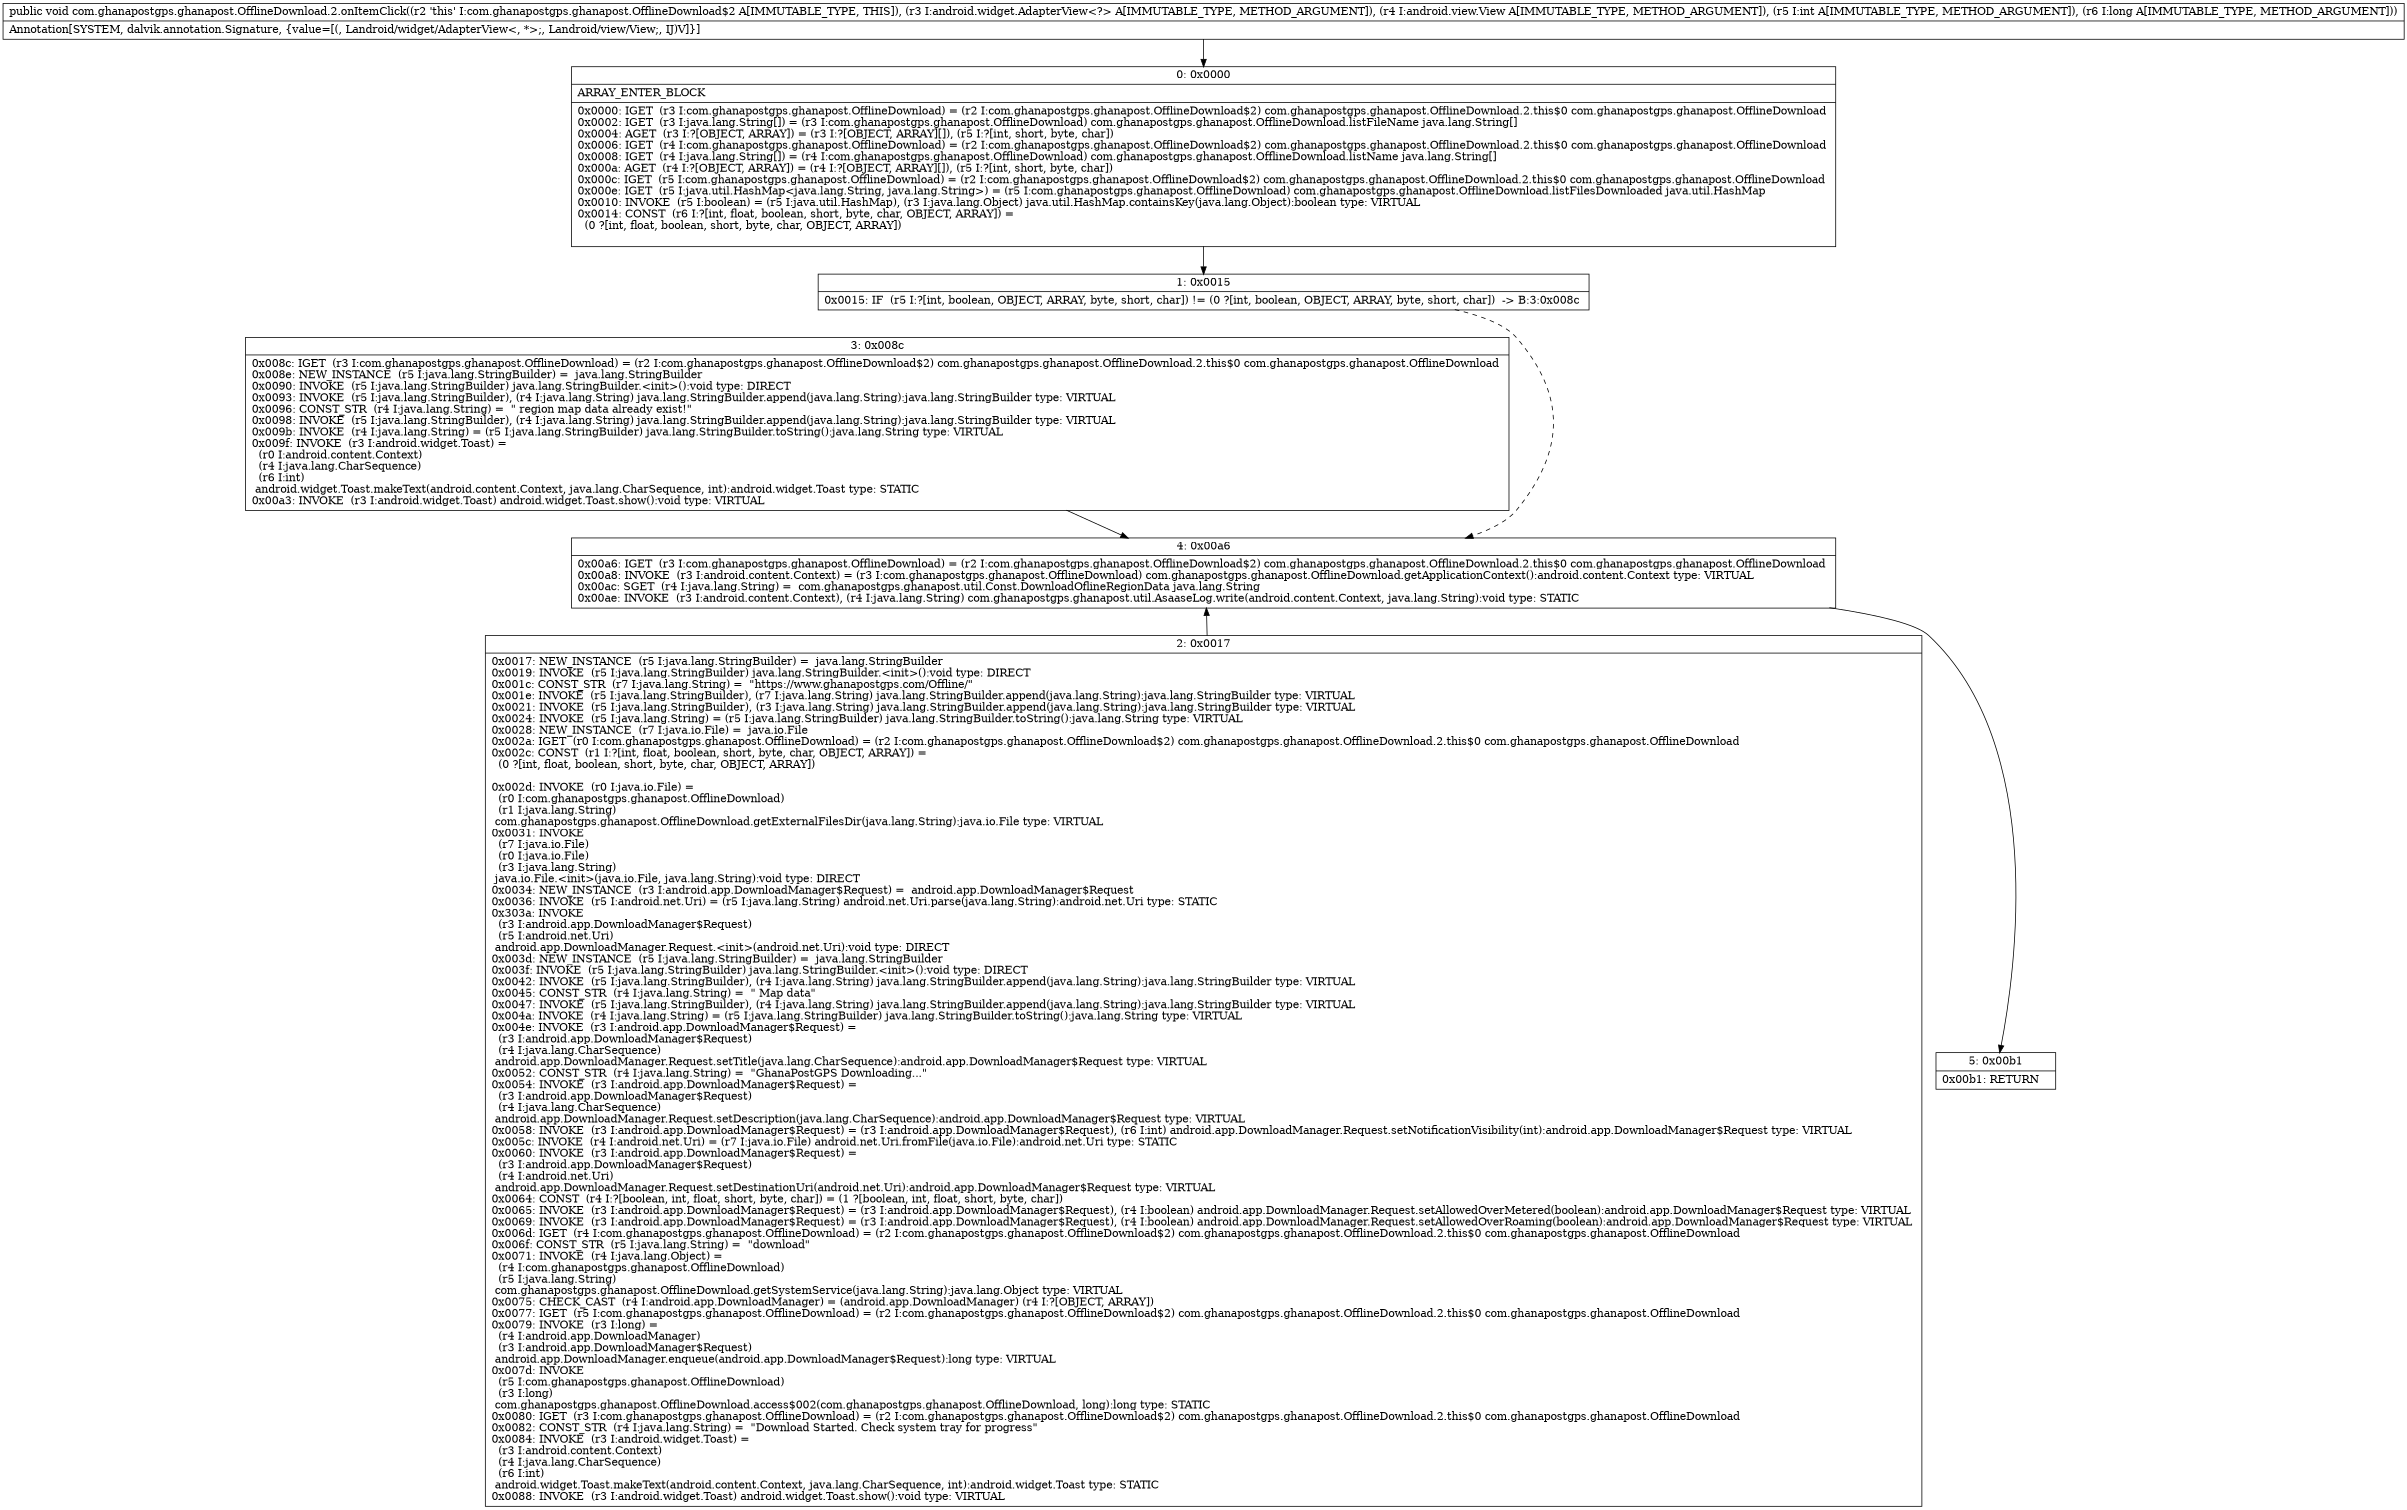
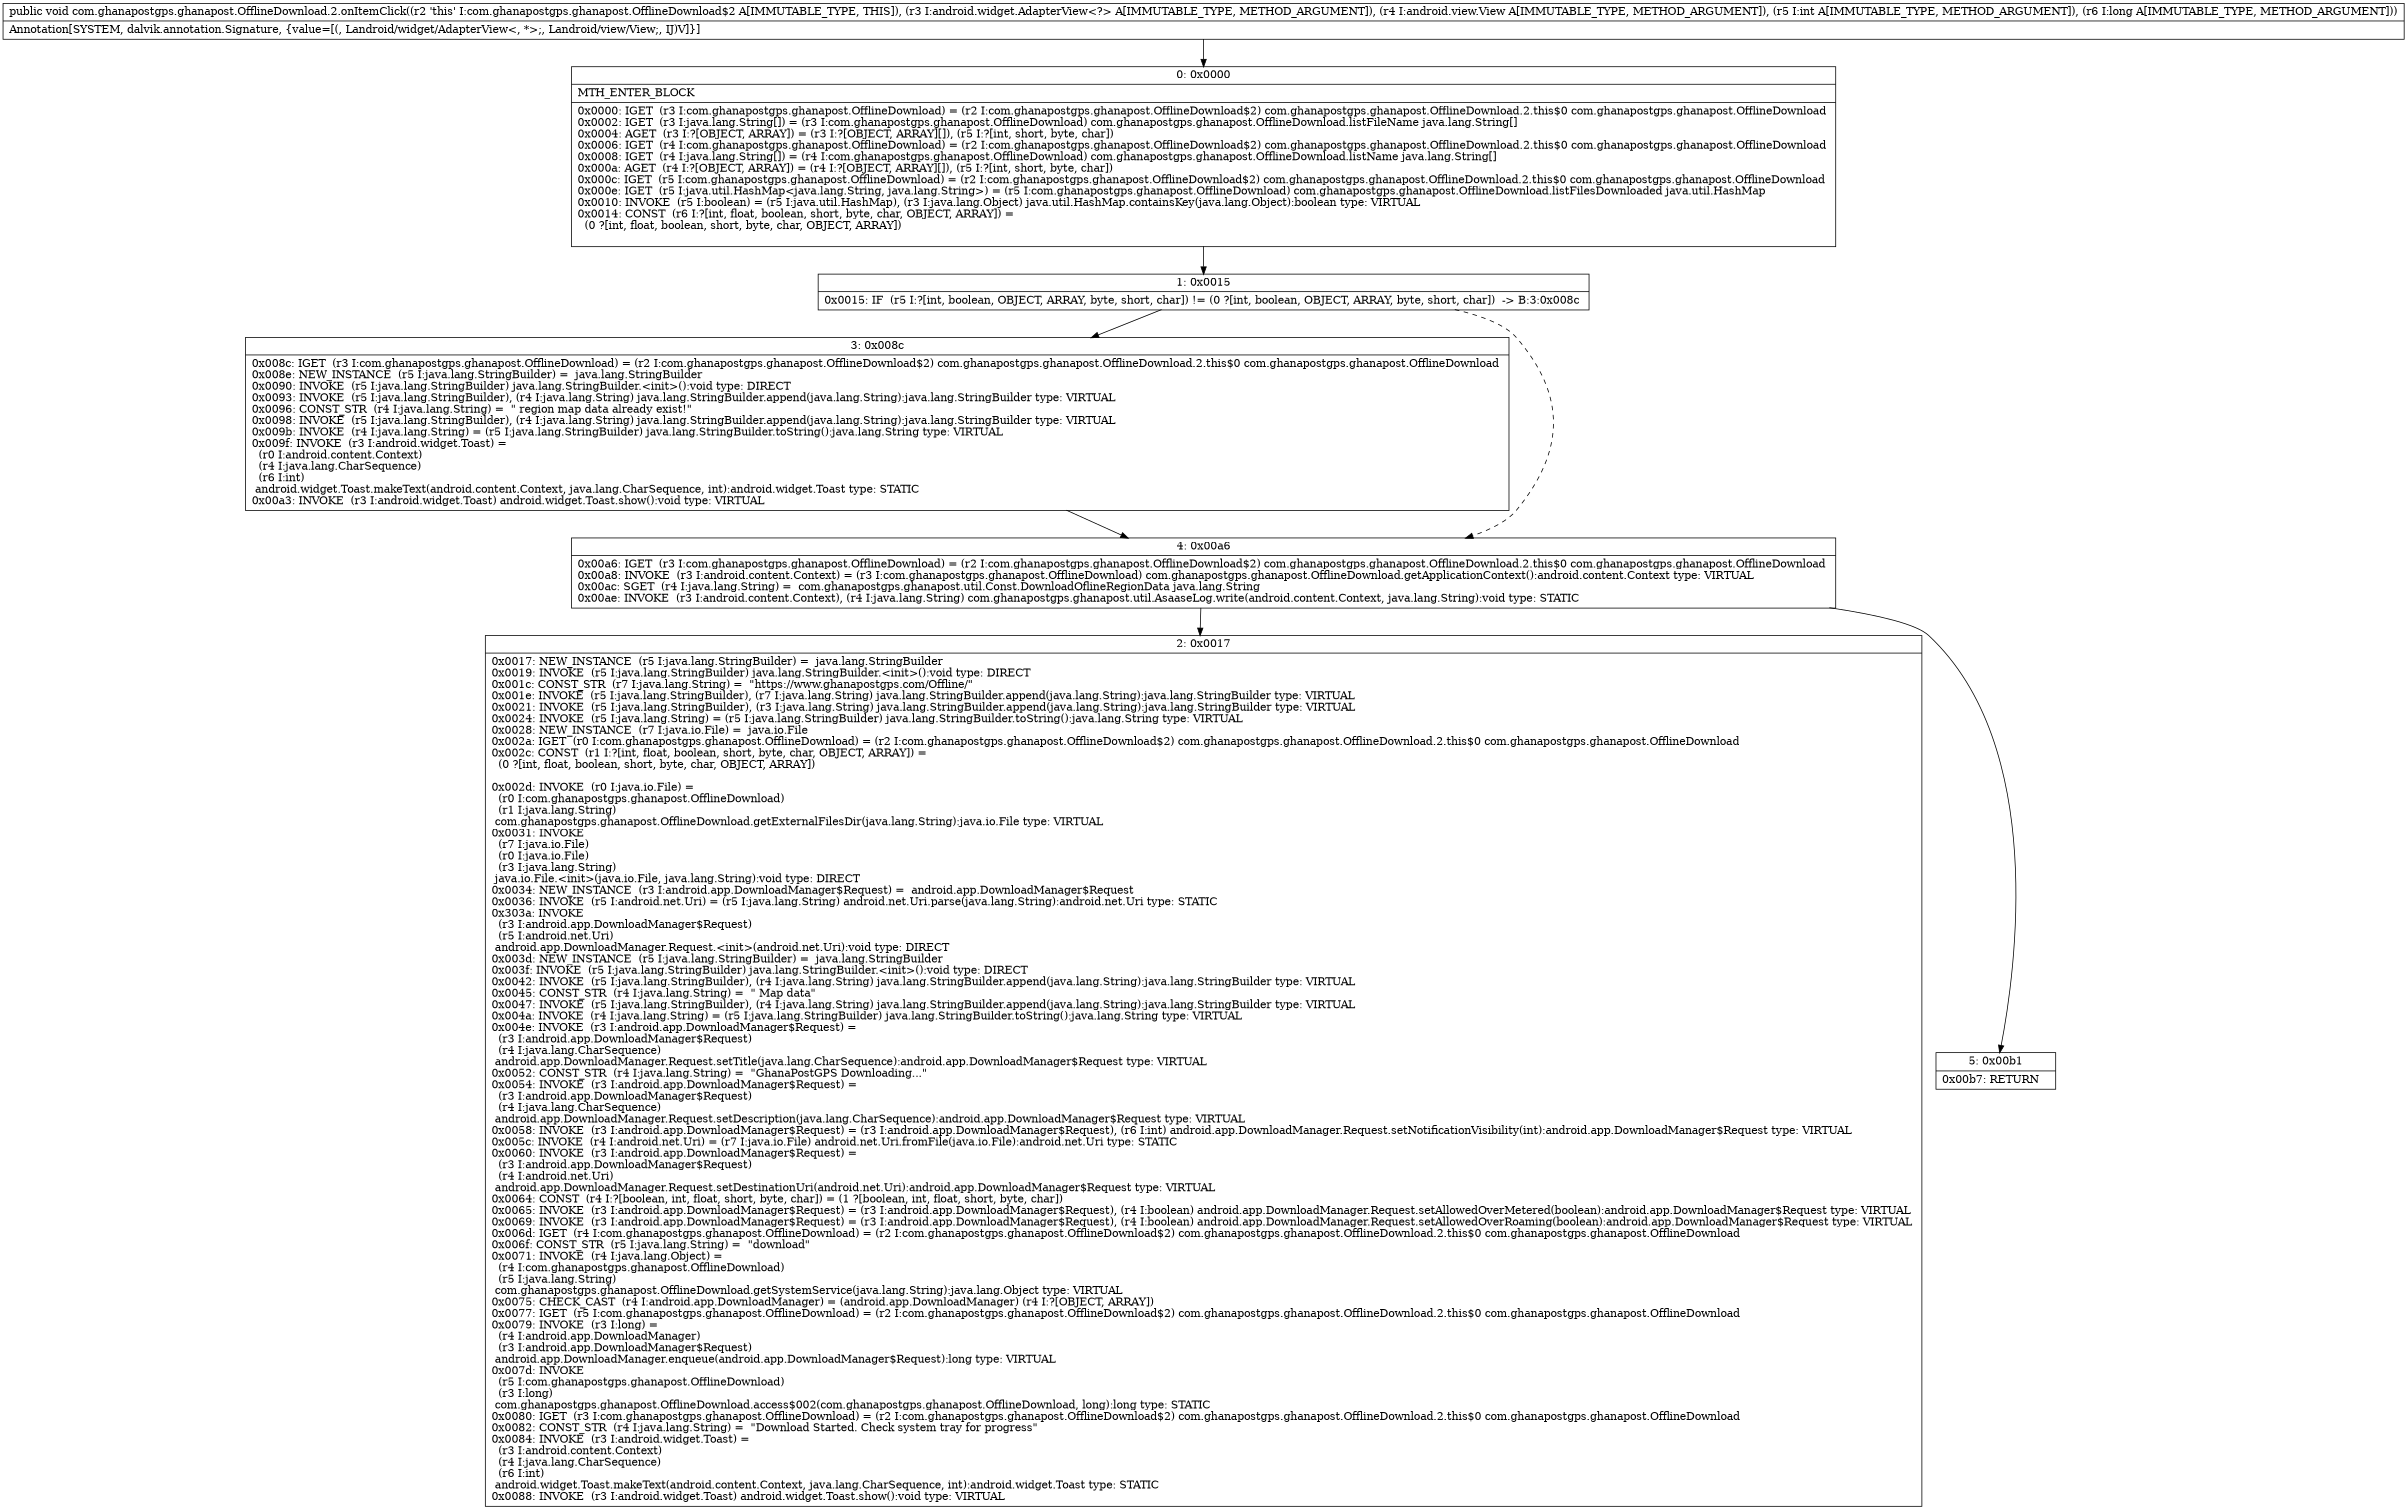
(642, 93) -> (636, 93)
none -> (1130, 322)
(1207, 626) -> (1201, 618)
(1996, 1080) -> (1996, 1080)
